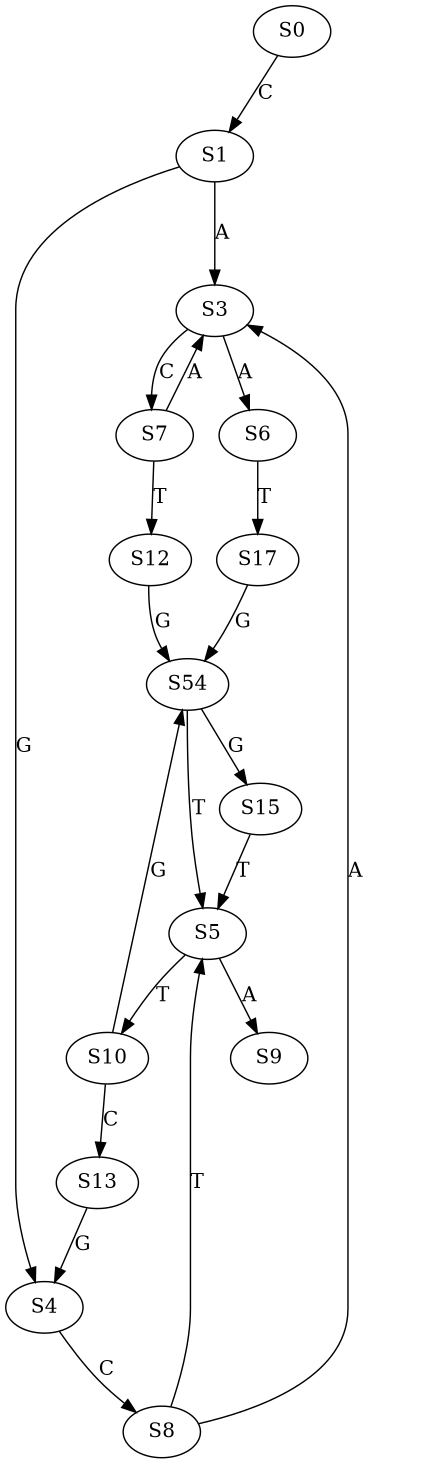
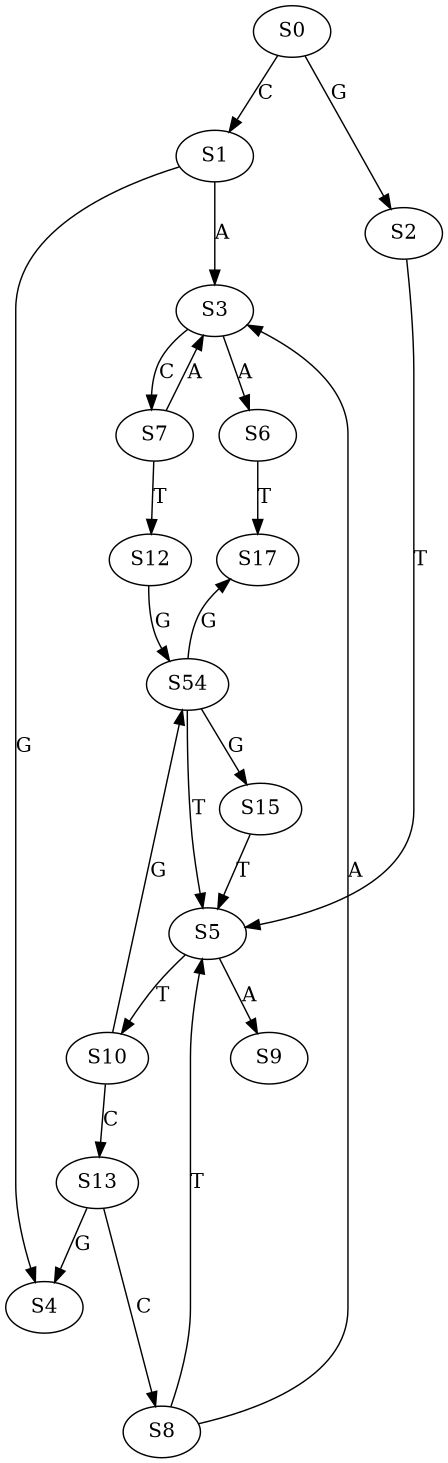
none -> (404, 233)
(232, 618) -> (196, 620)
(89, 1370) -> (128, 1300)
